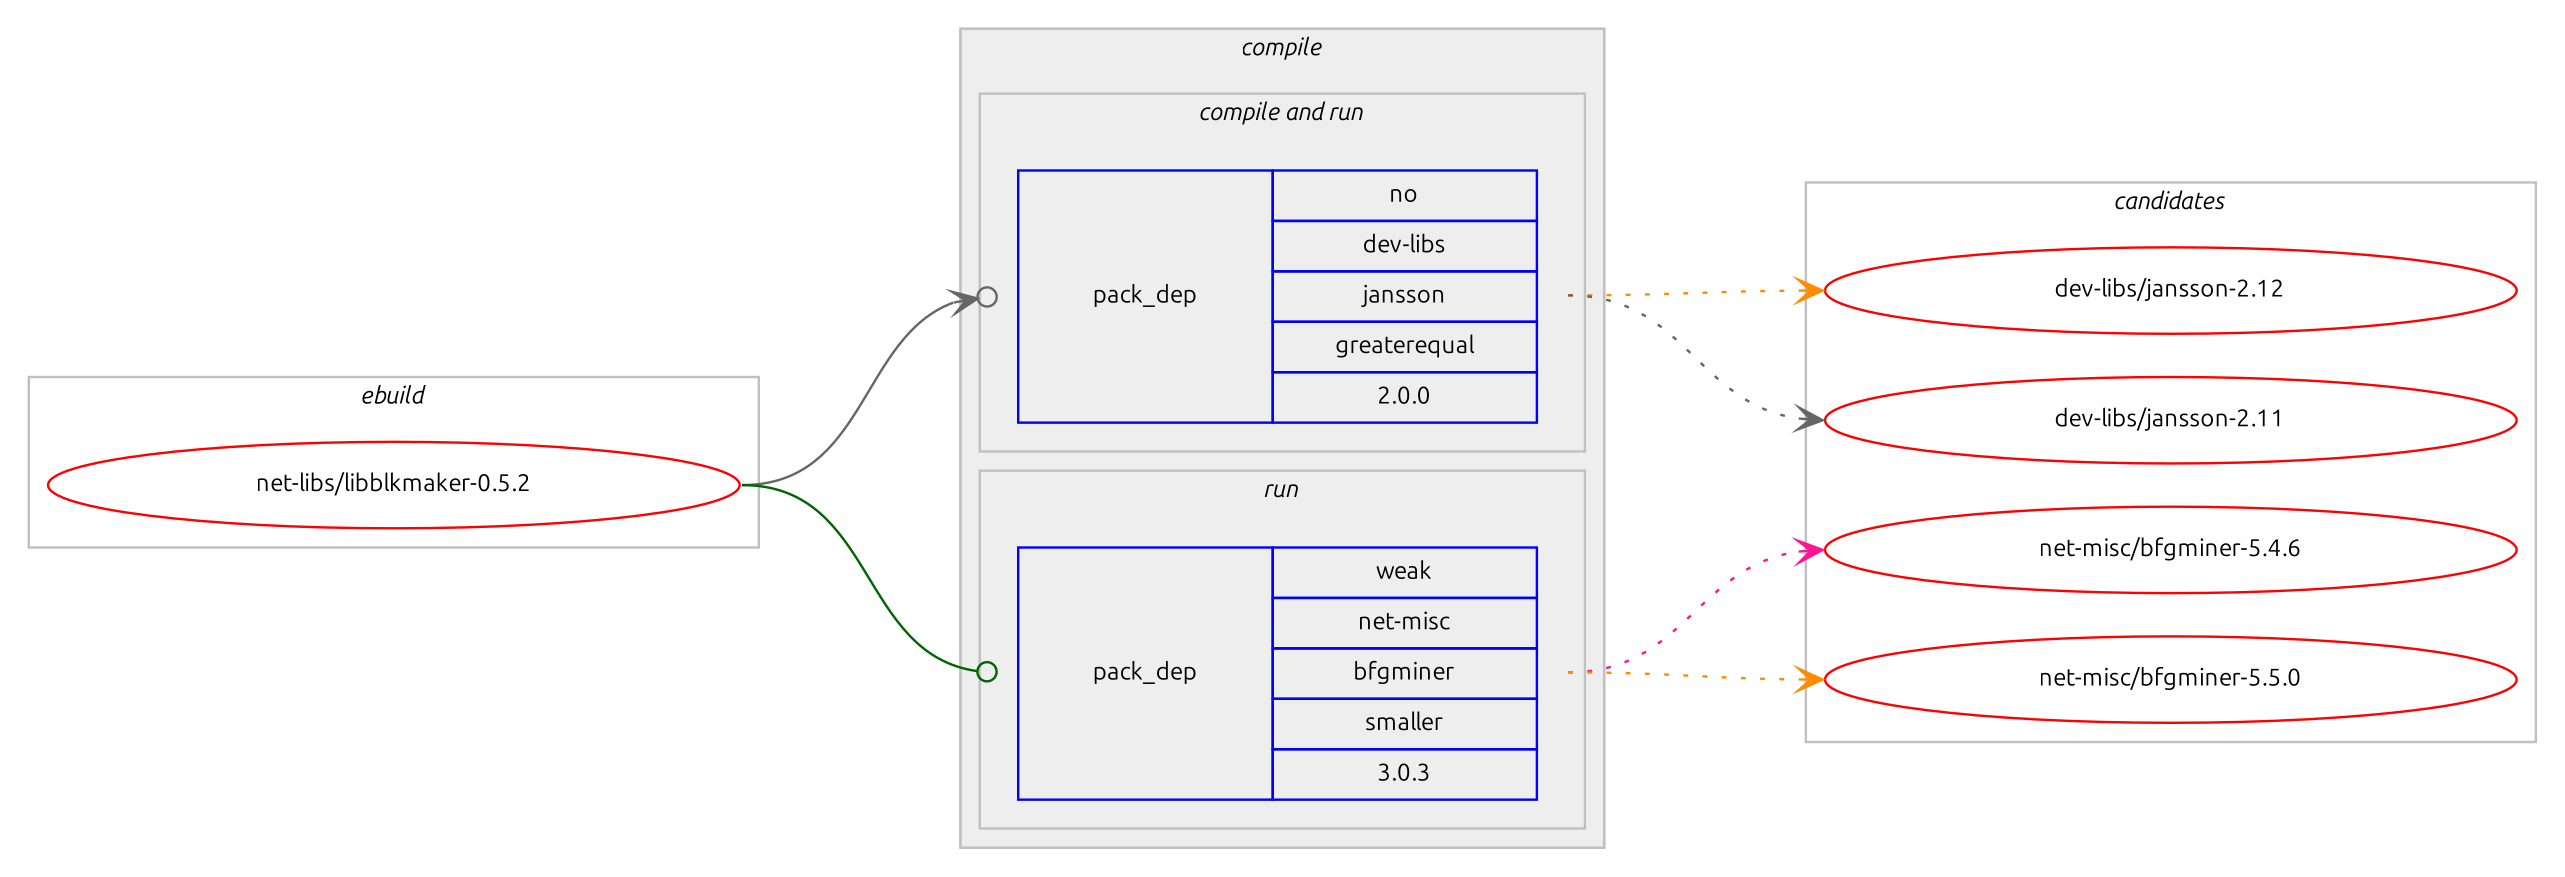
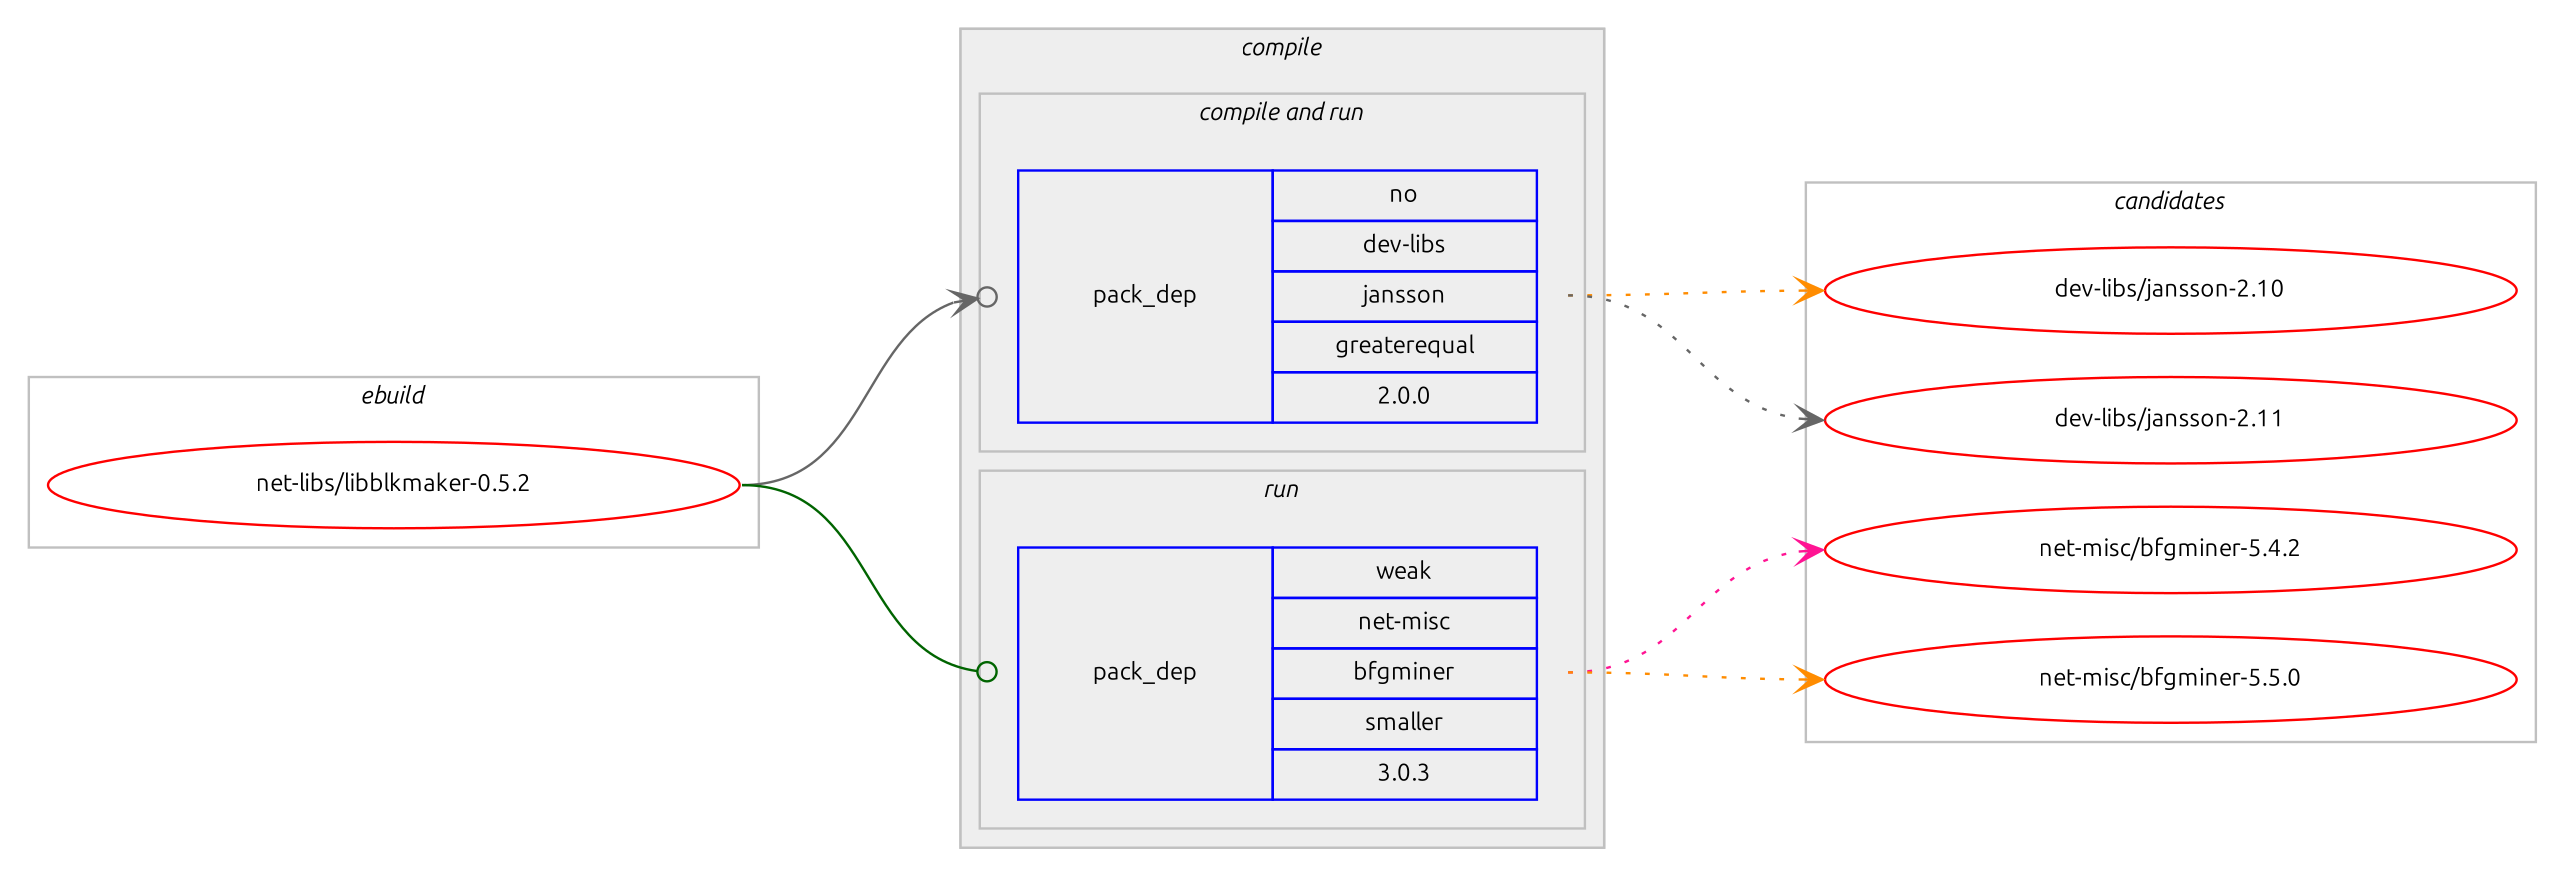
(2171, 291) -> (2171, 291)
(2171, 550) -> (2171, 550)
